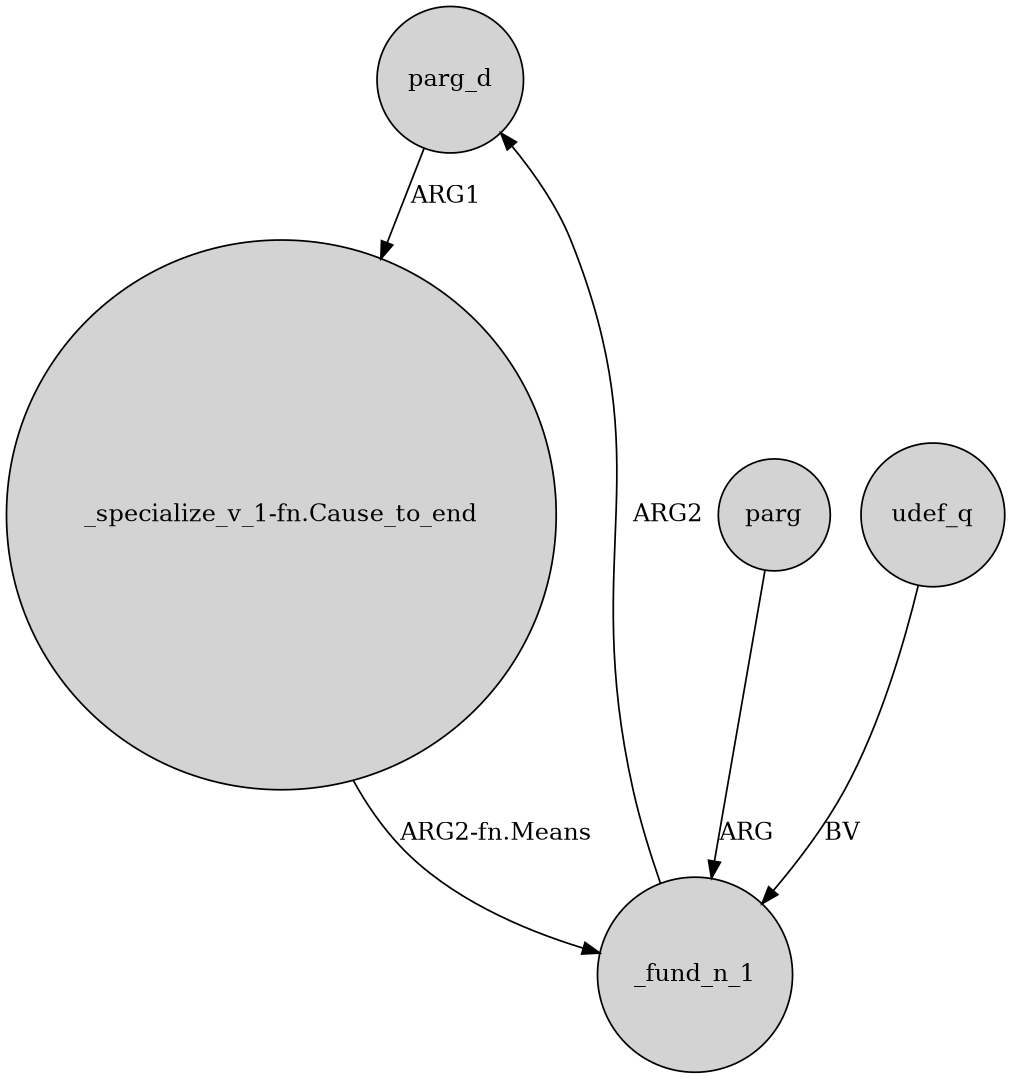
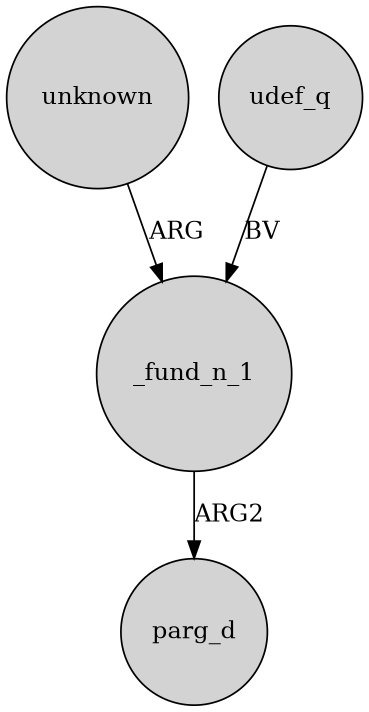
(281, 515) -> none
(774, 515) -> (98, 98)
